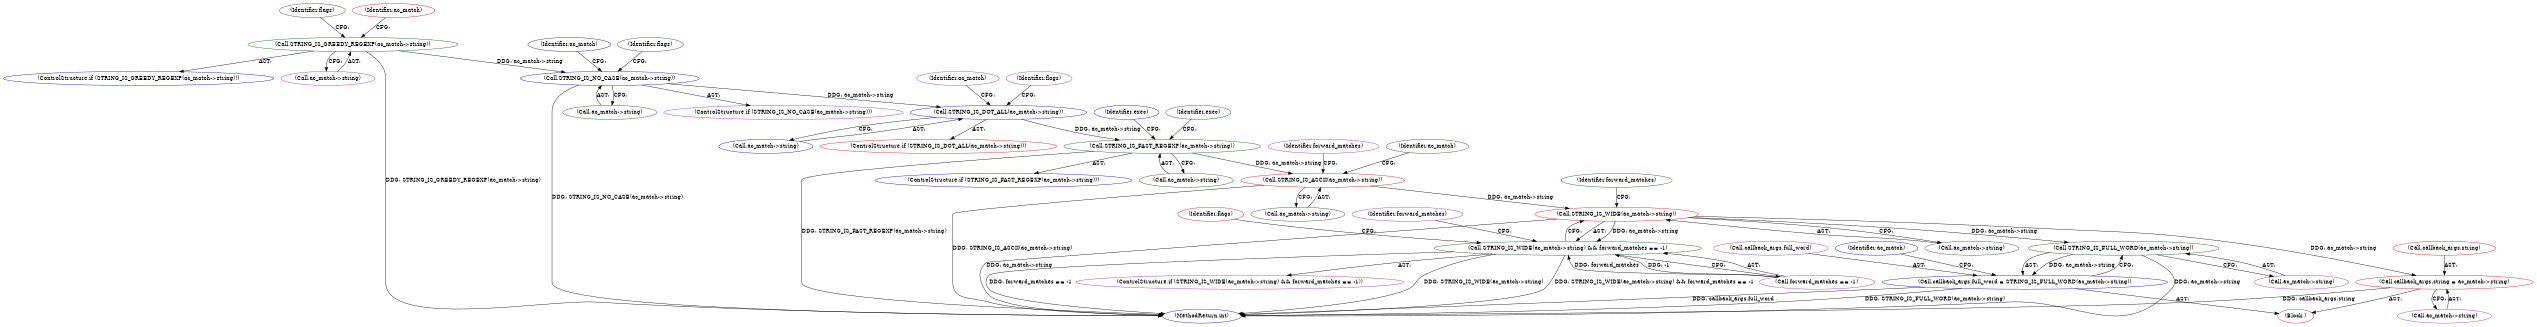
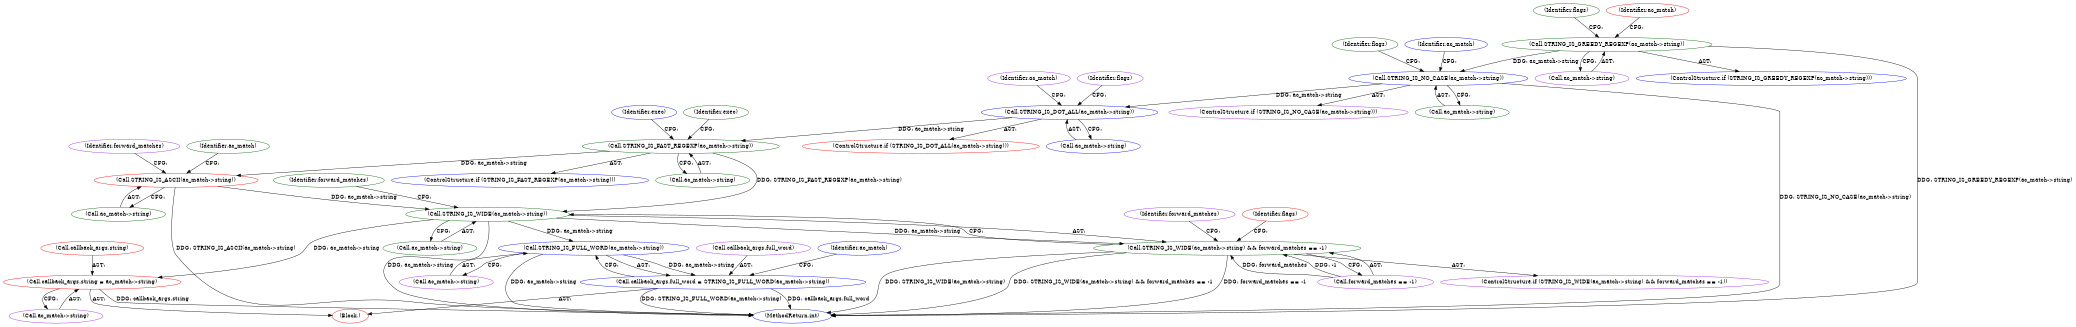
(1617, 214) -> (488, 214)
(2124, 248) -> (594, 248)
(802, 265) -> (692, 202)
